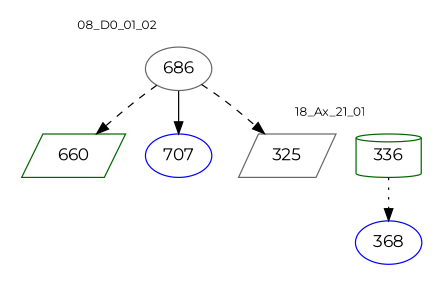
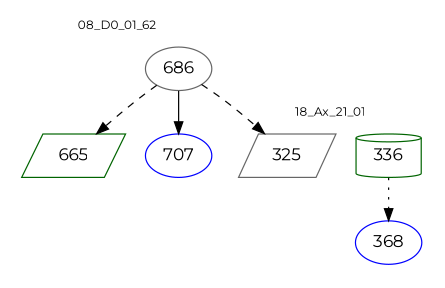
(118, 26) -> (118, 26)
(74, 156) -> (74, 156)
